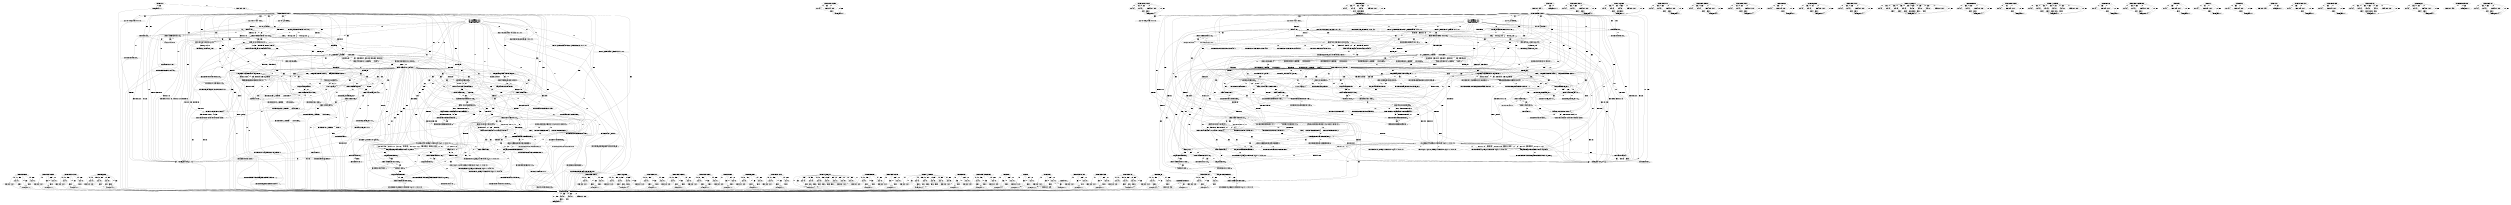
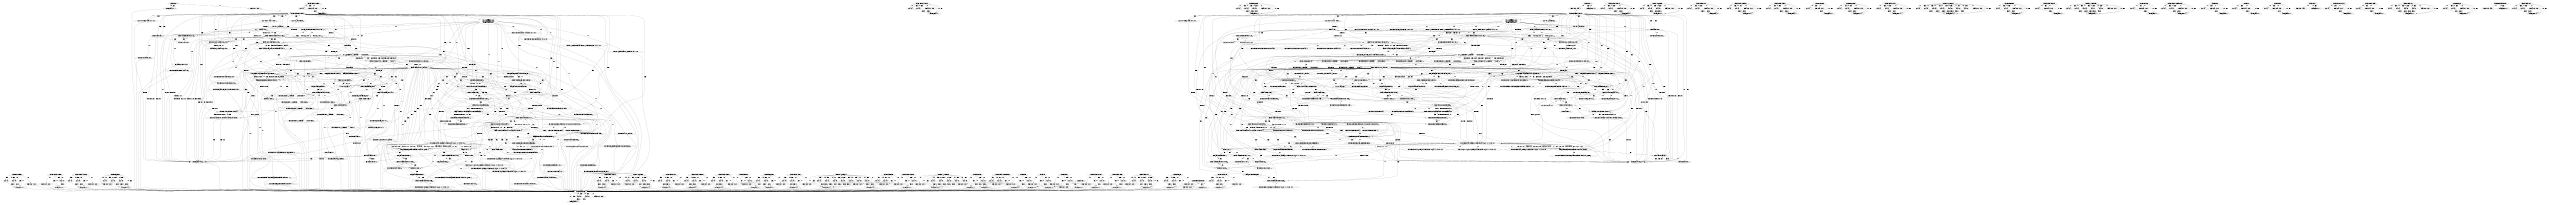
(545, 187) -> none
